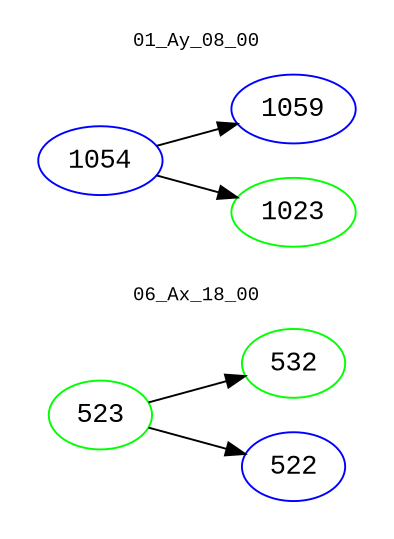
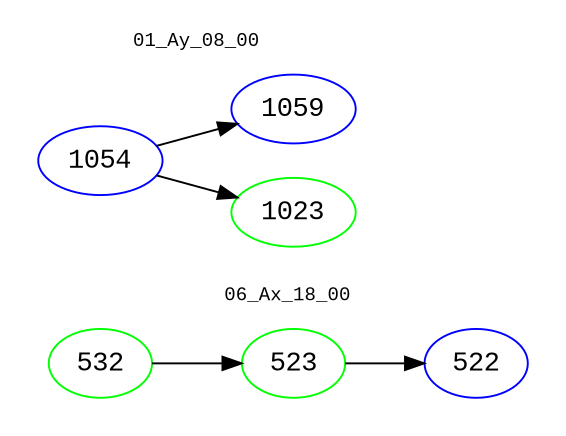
(187, 392) -> (187, 363)
